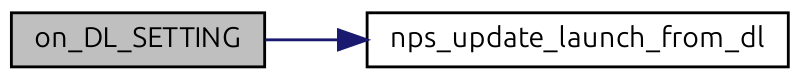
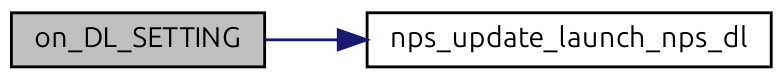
(578, 40) -> (569, 40)
